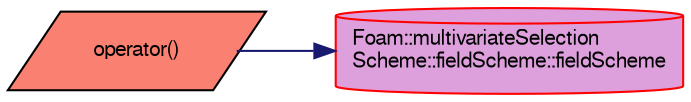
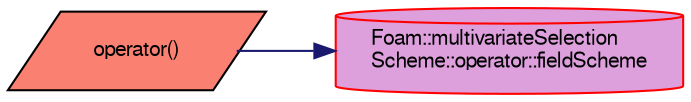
(509, 51) -> (509, 51)
